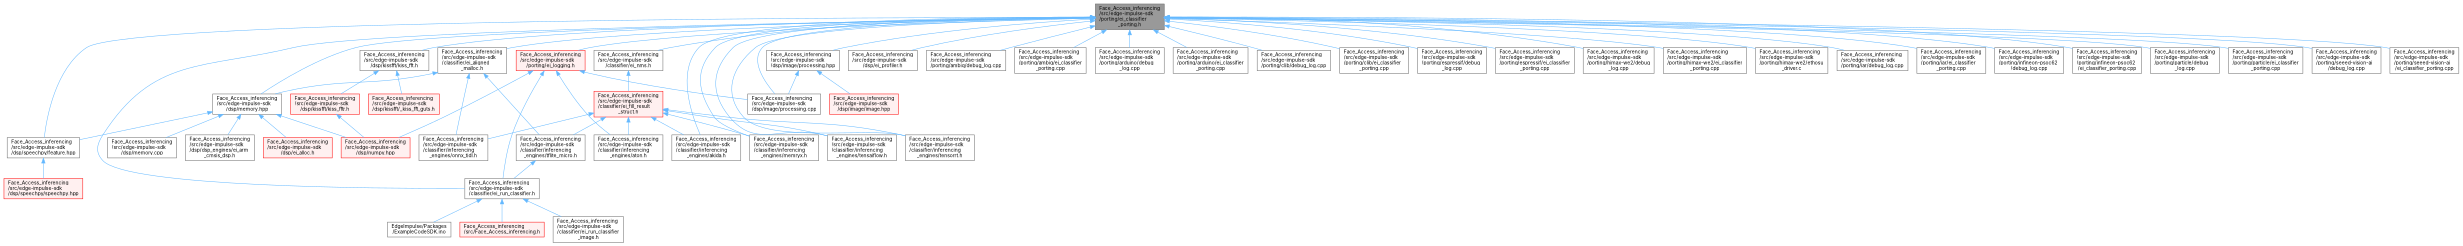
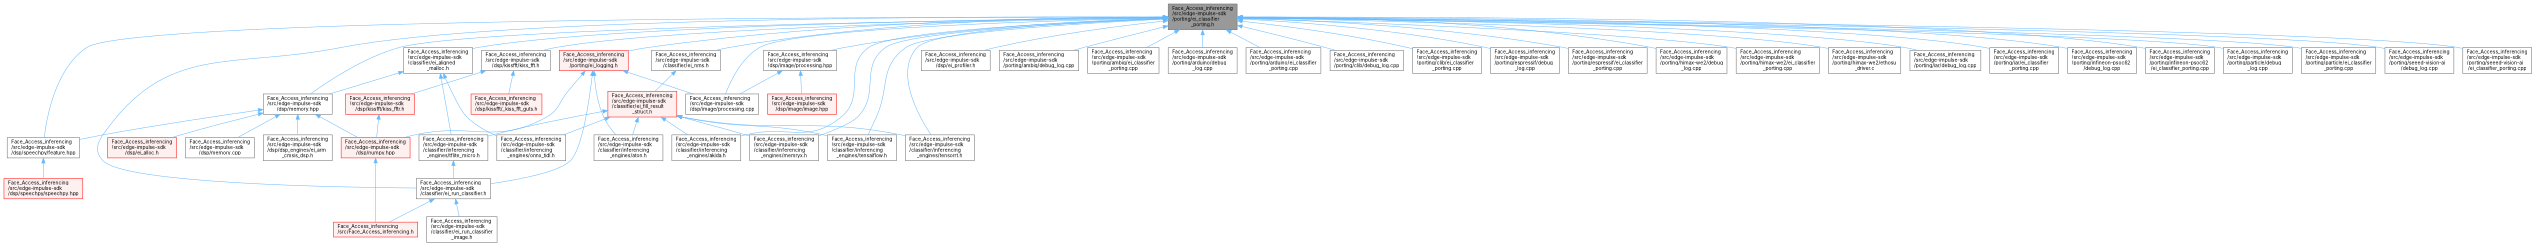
none -> (376, 193)
(419, 230) -> none
